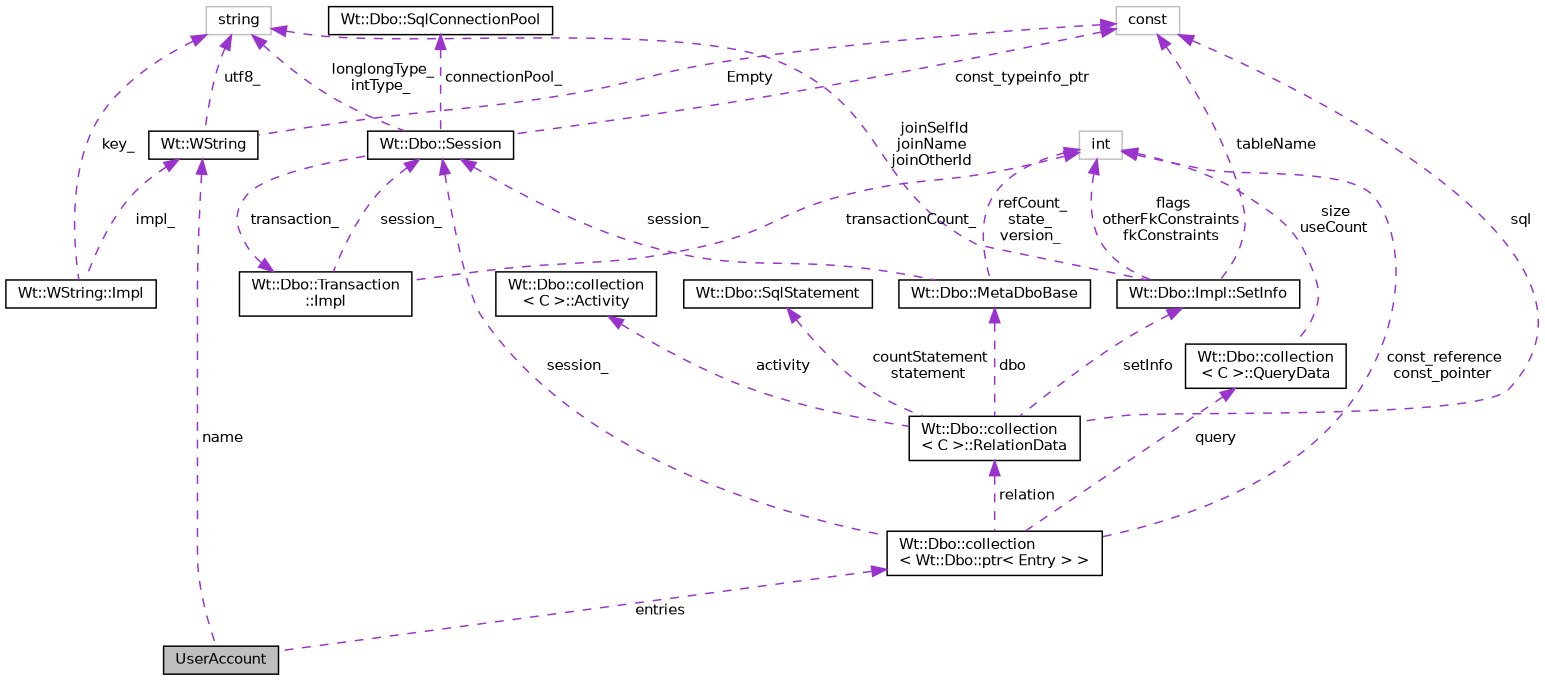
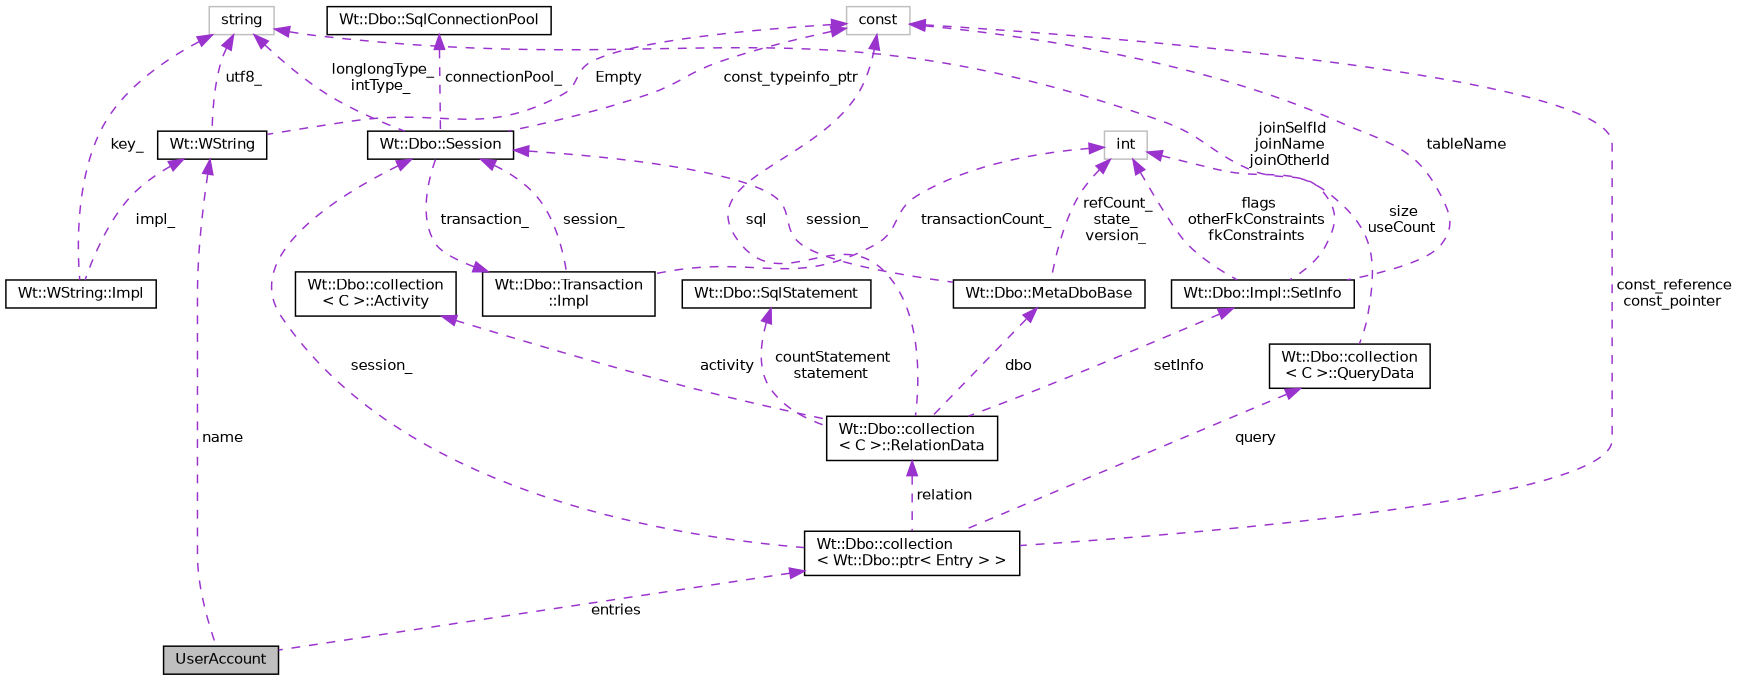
(1389, 324) -> (1612, 244)
